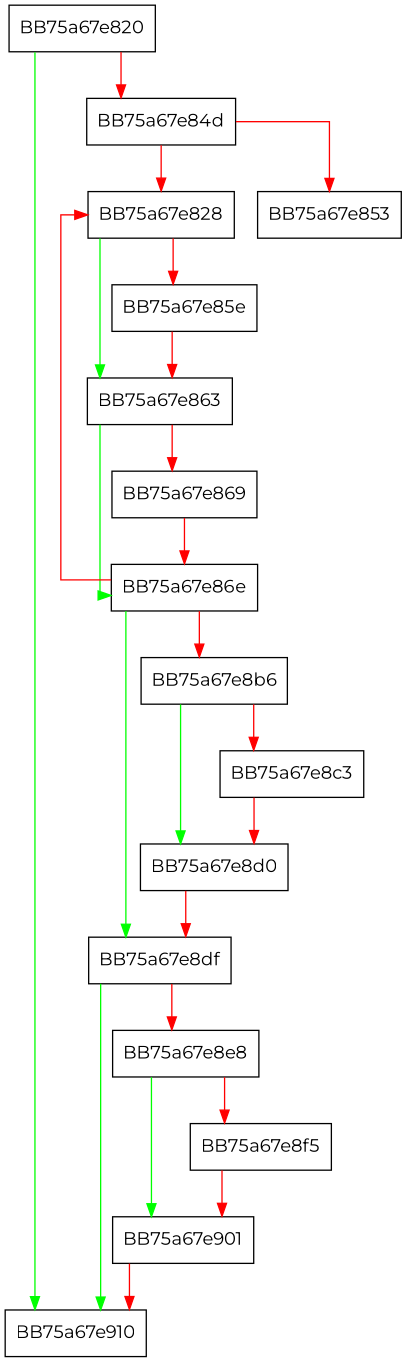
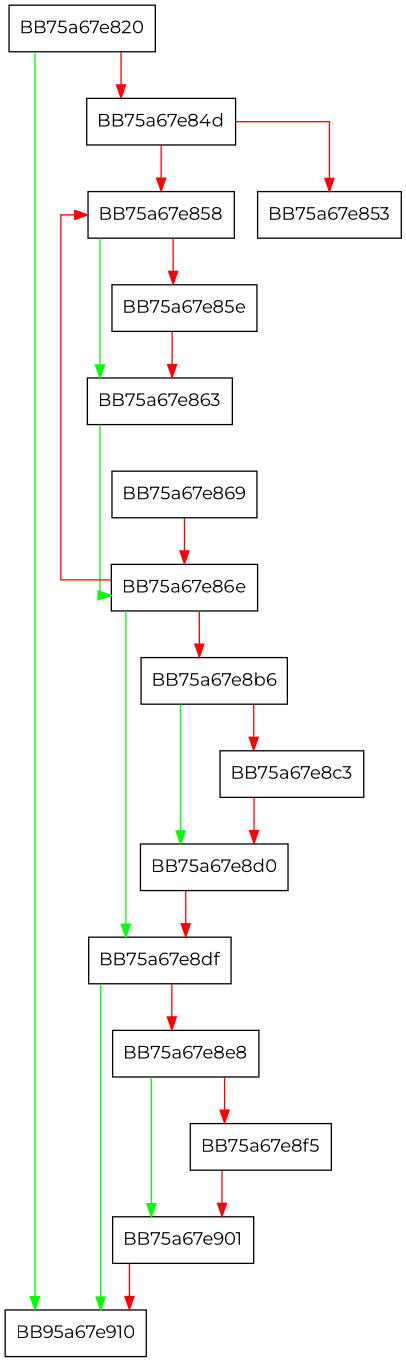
(161, 215) -> (161, 215)
(172, 441) -> none
(76, 1333) -> (76, 1333)
